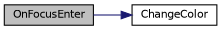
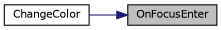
(107, 15) -> (103, 15)
